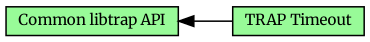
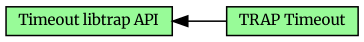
(92, 21) -> (89, 21)
